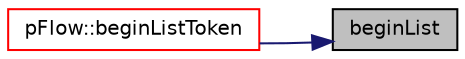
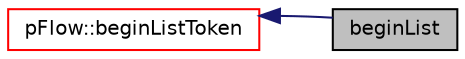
(286, 43) -> (307, 17)
